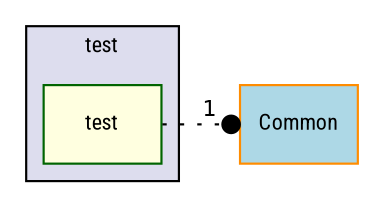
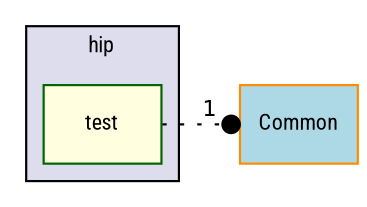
(103, 47) -> (103, 47)
